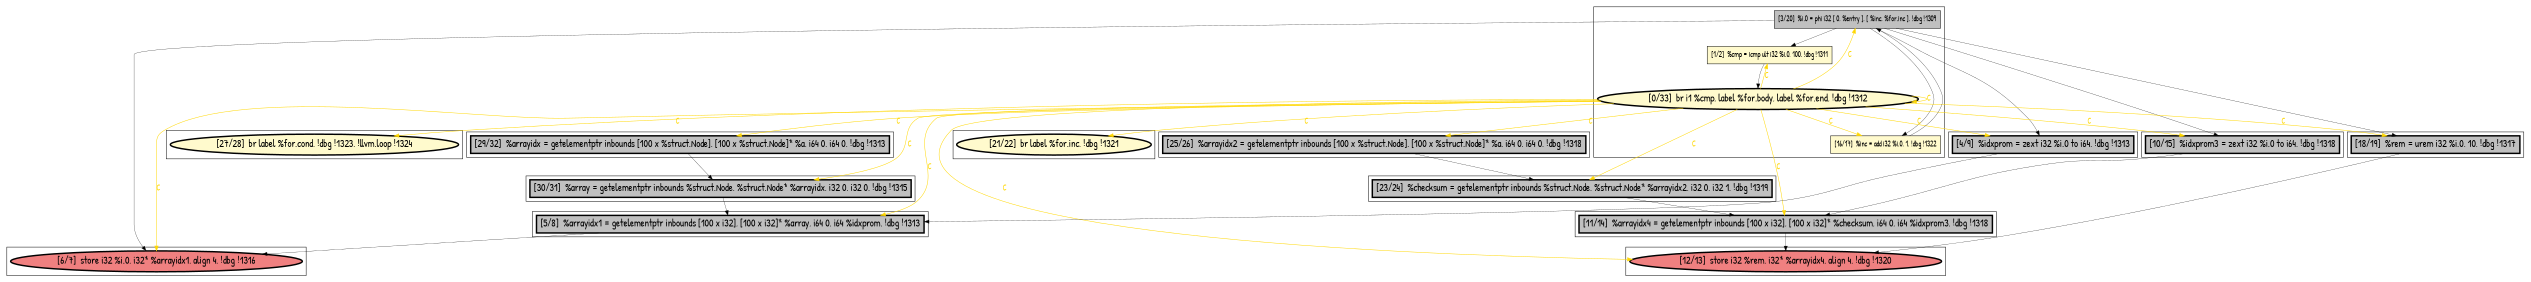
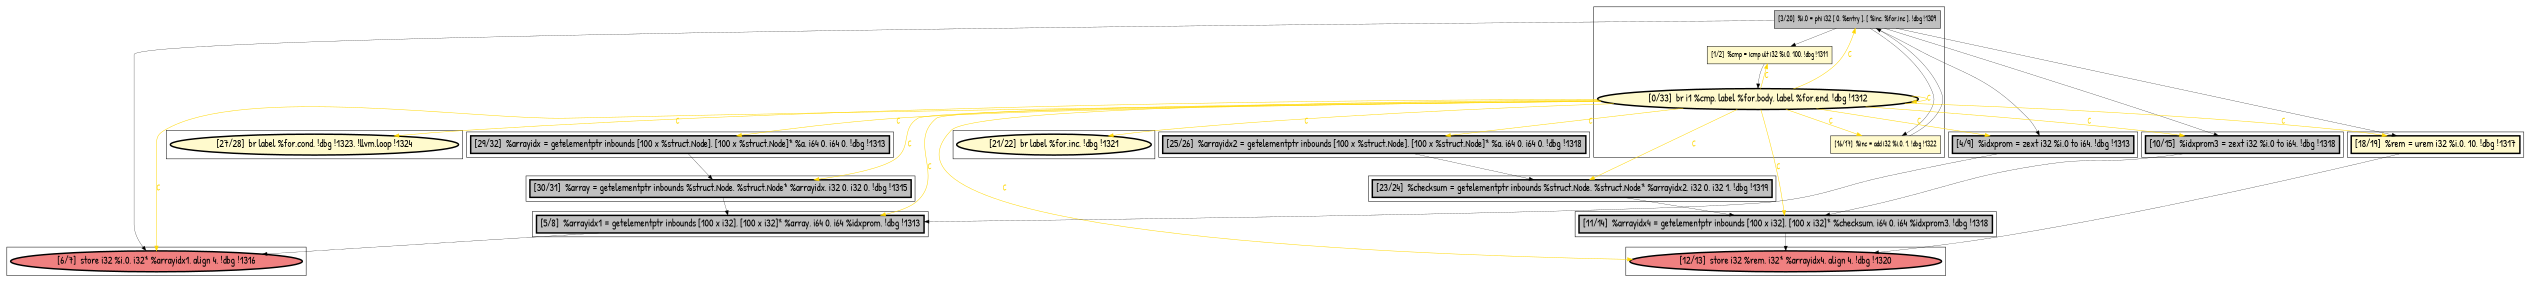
(2436, 145) -> (2436, 145)
